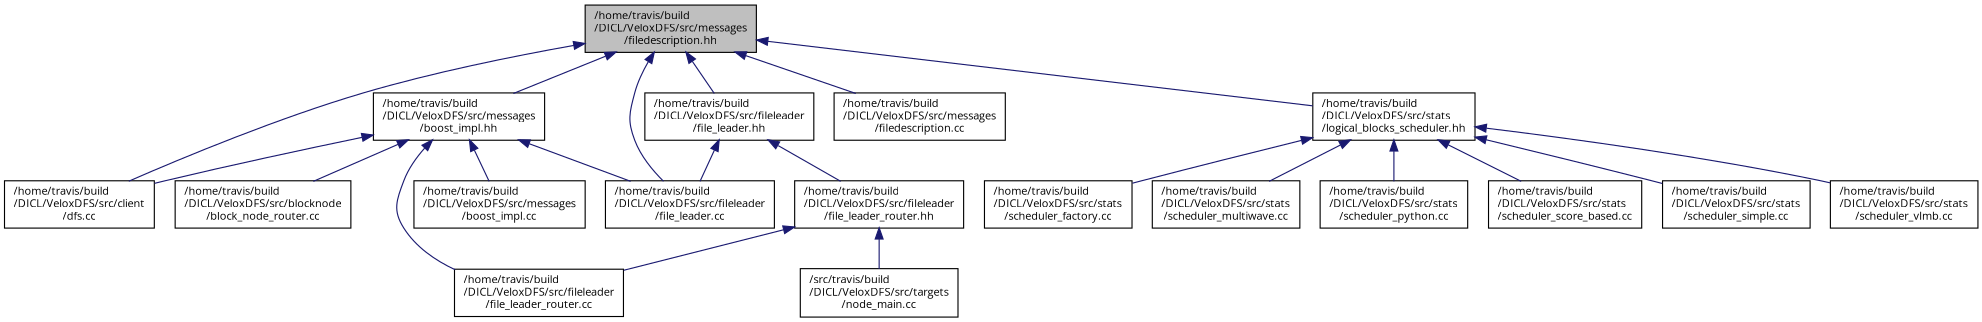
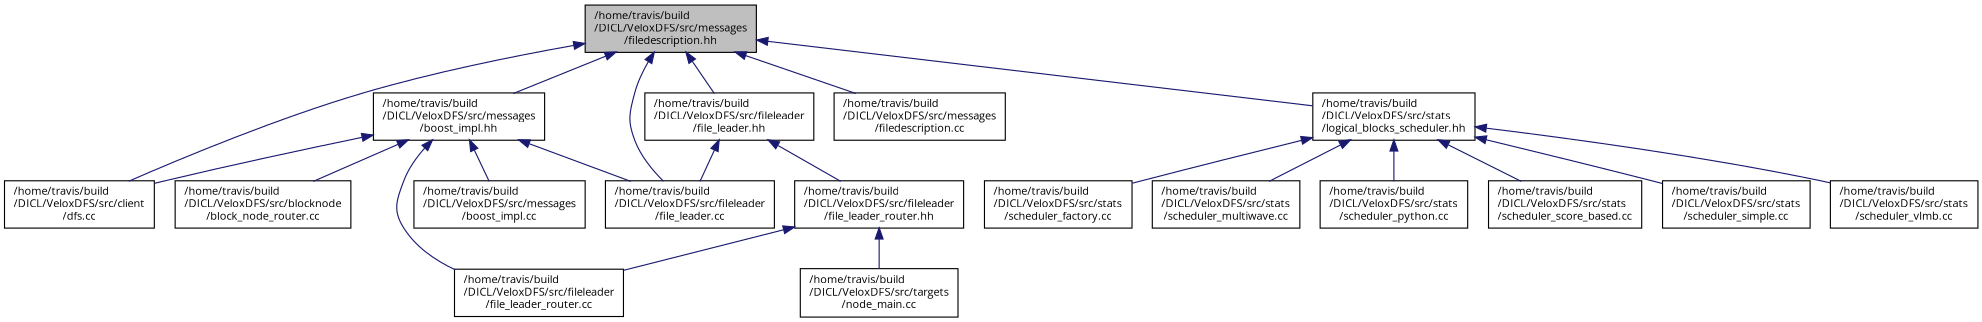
(879, 293) -> (879, 293)
